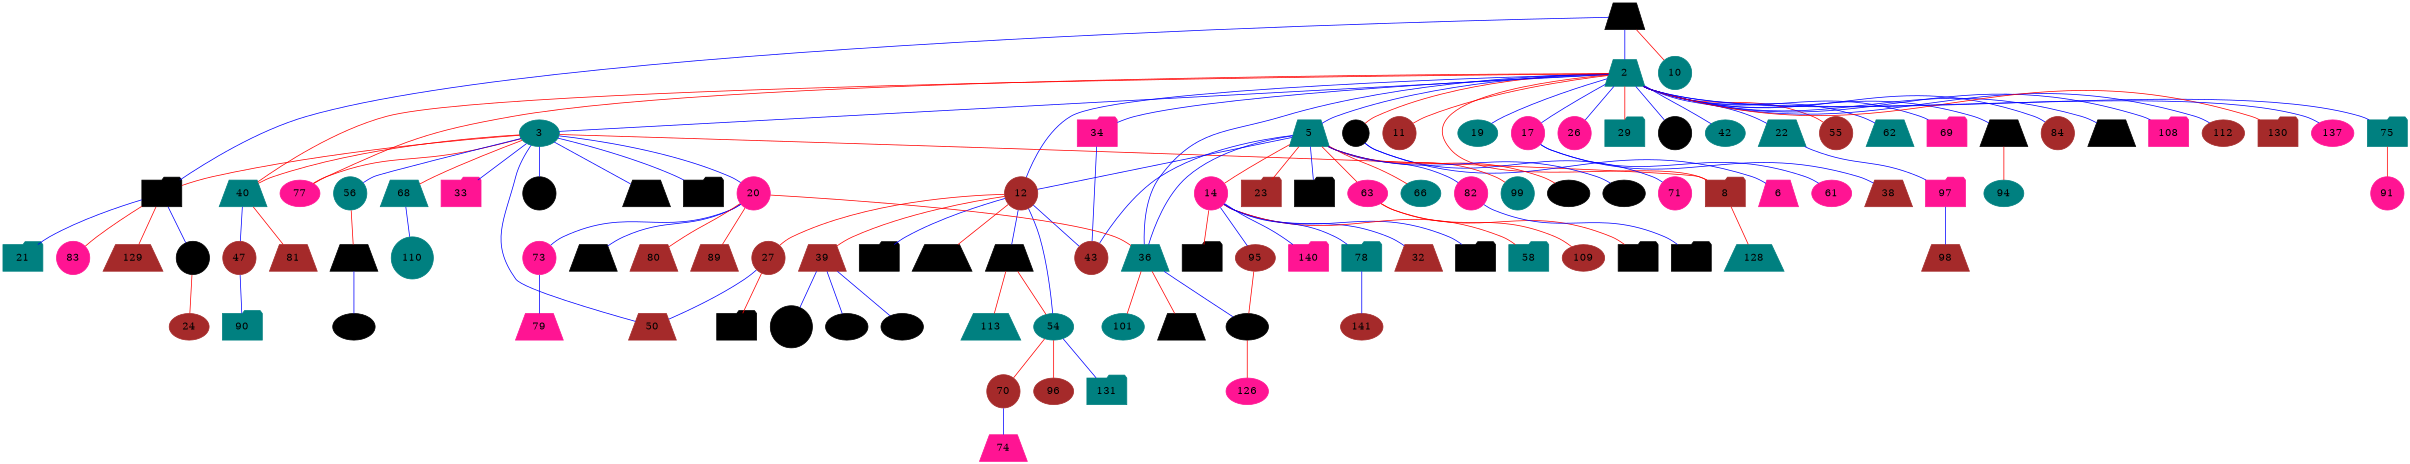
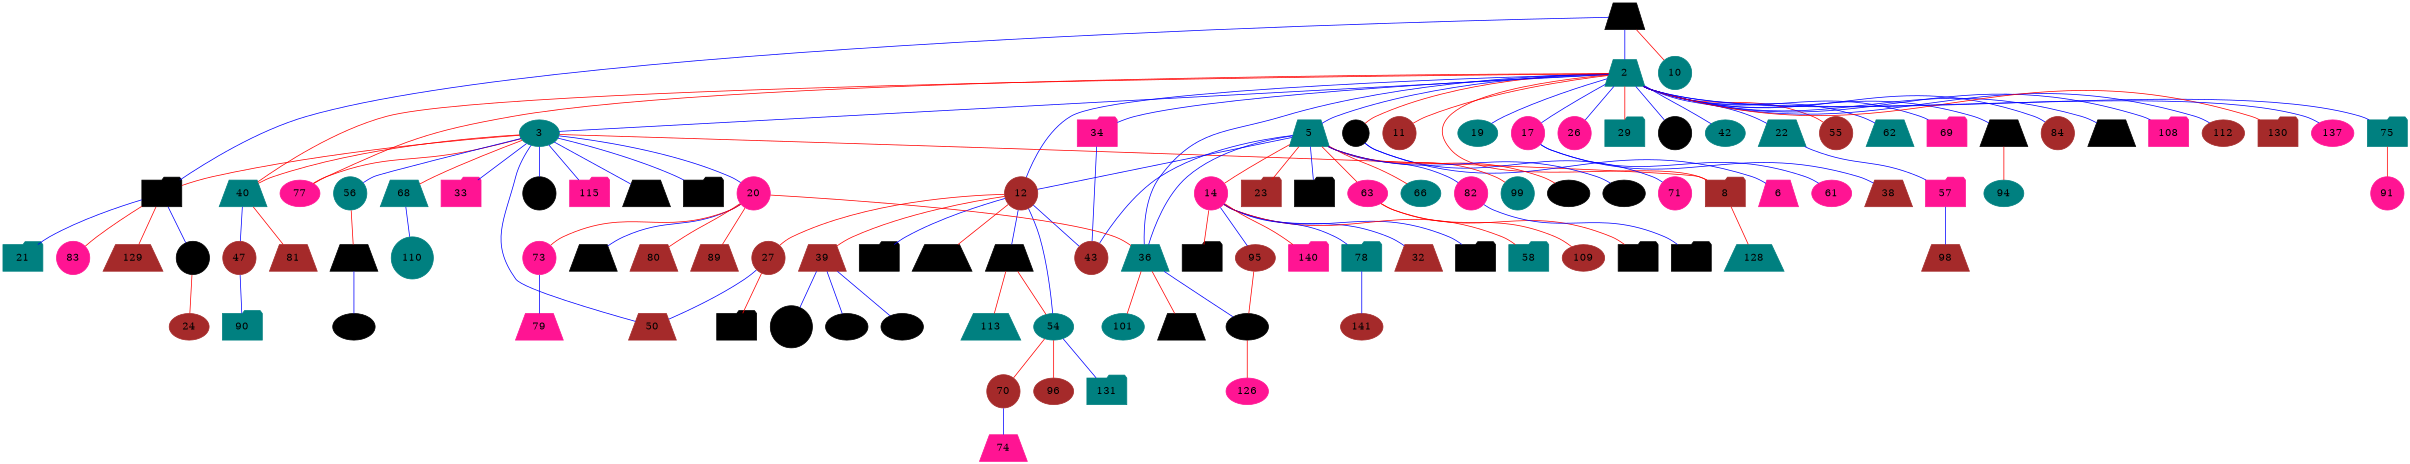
none -> (590, 193)
(1945, 193) -> (1945, 193)
(645, 222) -> (645, 222)
(1259, 224) -> (1259, 224)
